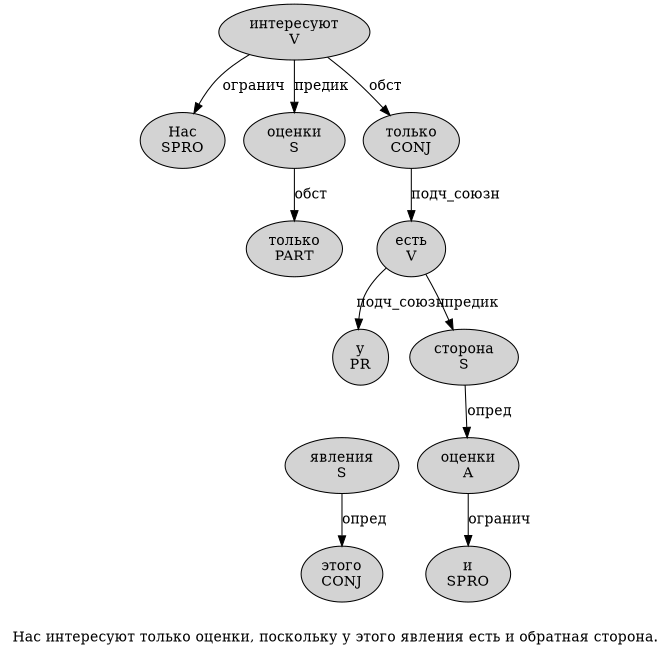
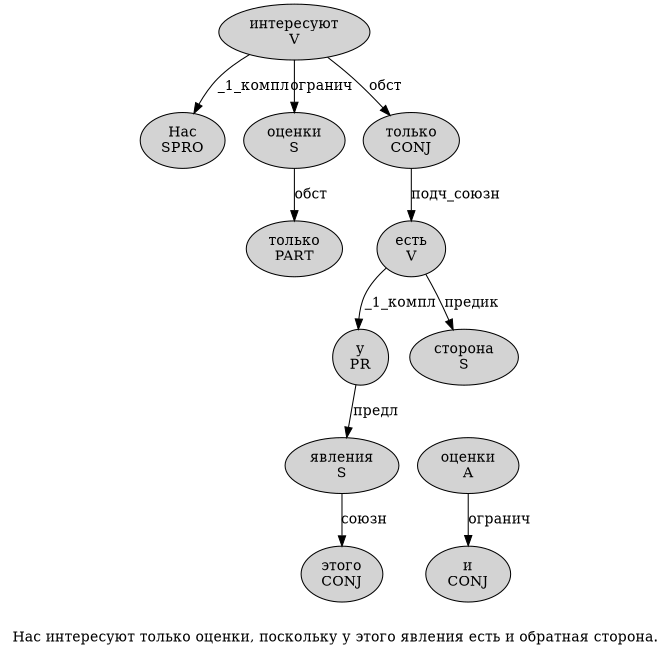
(254, 86) -> (254, 86)
(322, 86) -> (322, 86)
(401, 303) -> (401, 303)
none -> (352, 406)
(466, 406) -> none
(364, 520) -> (364, 520)
(468, 574) -> (468, 574)
